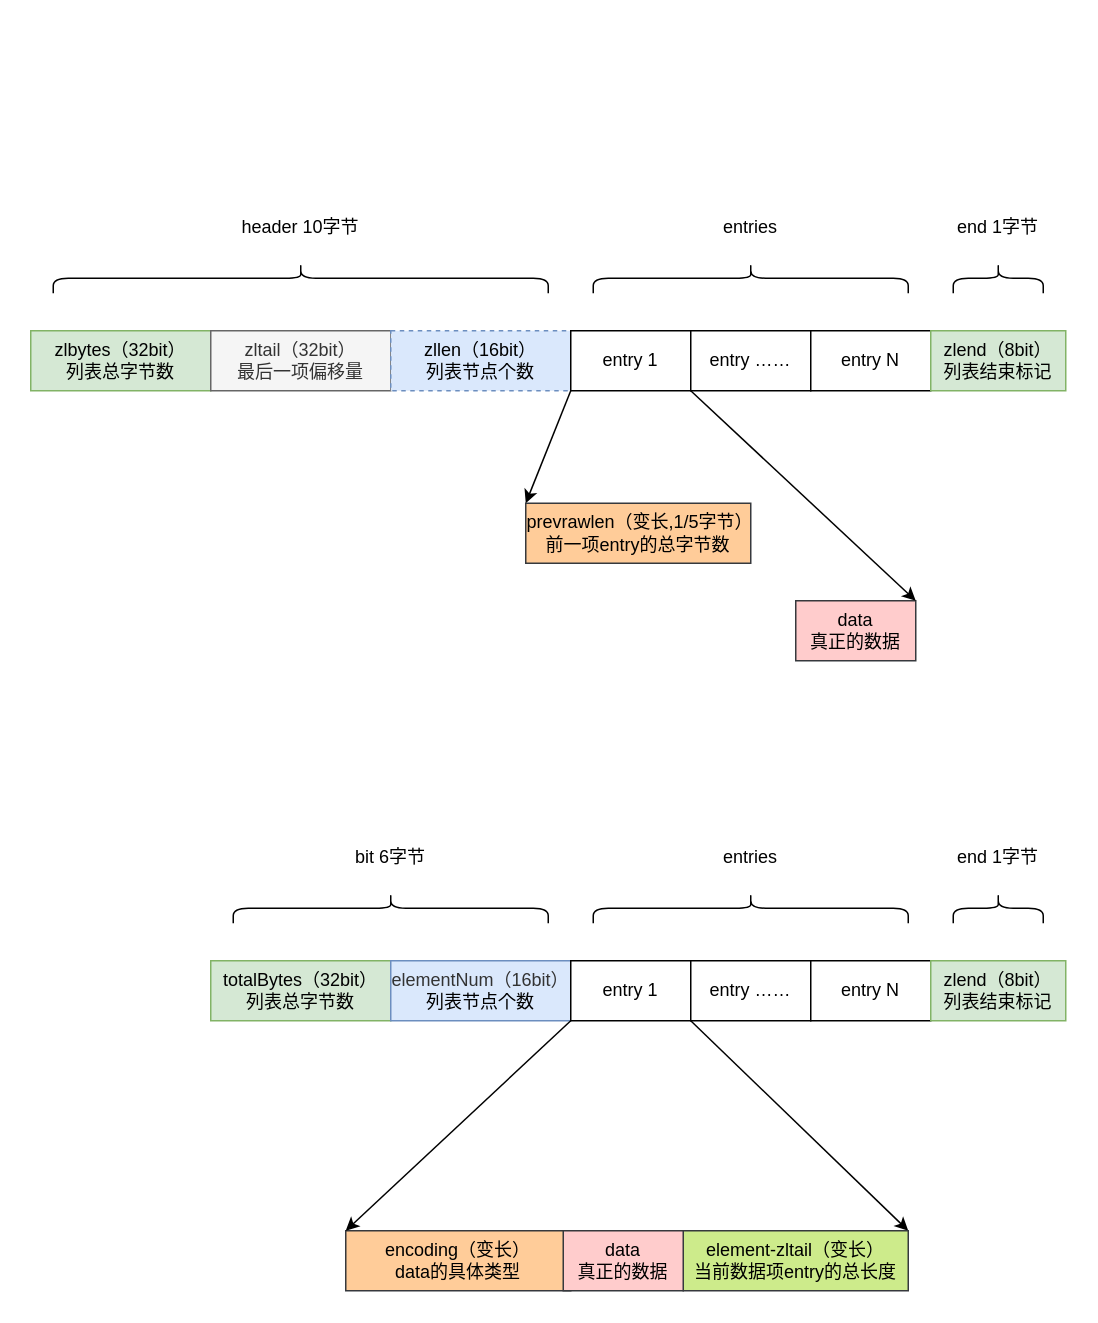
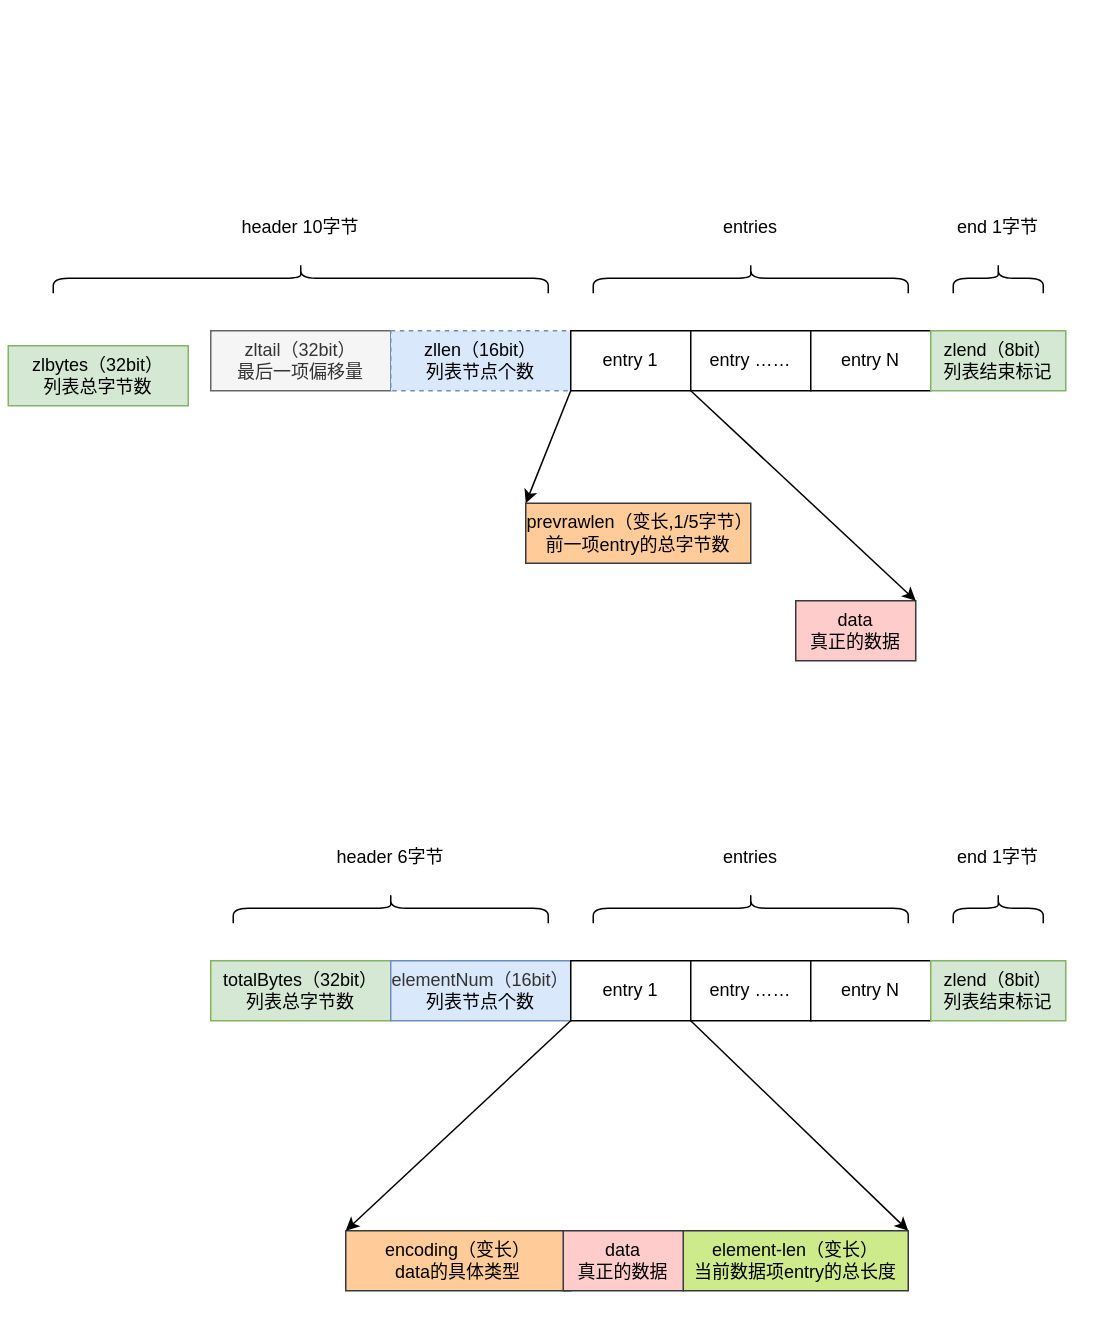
(121, 361) -> (98, 376)
(391, 857) -> (391, 857)
(796, 1261) -> (796, 1261)
